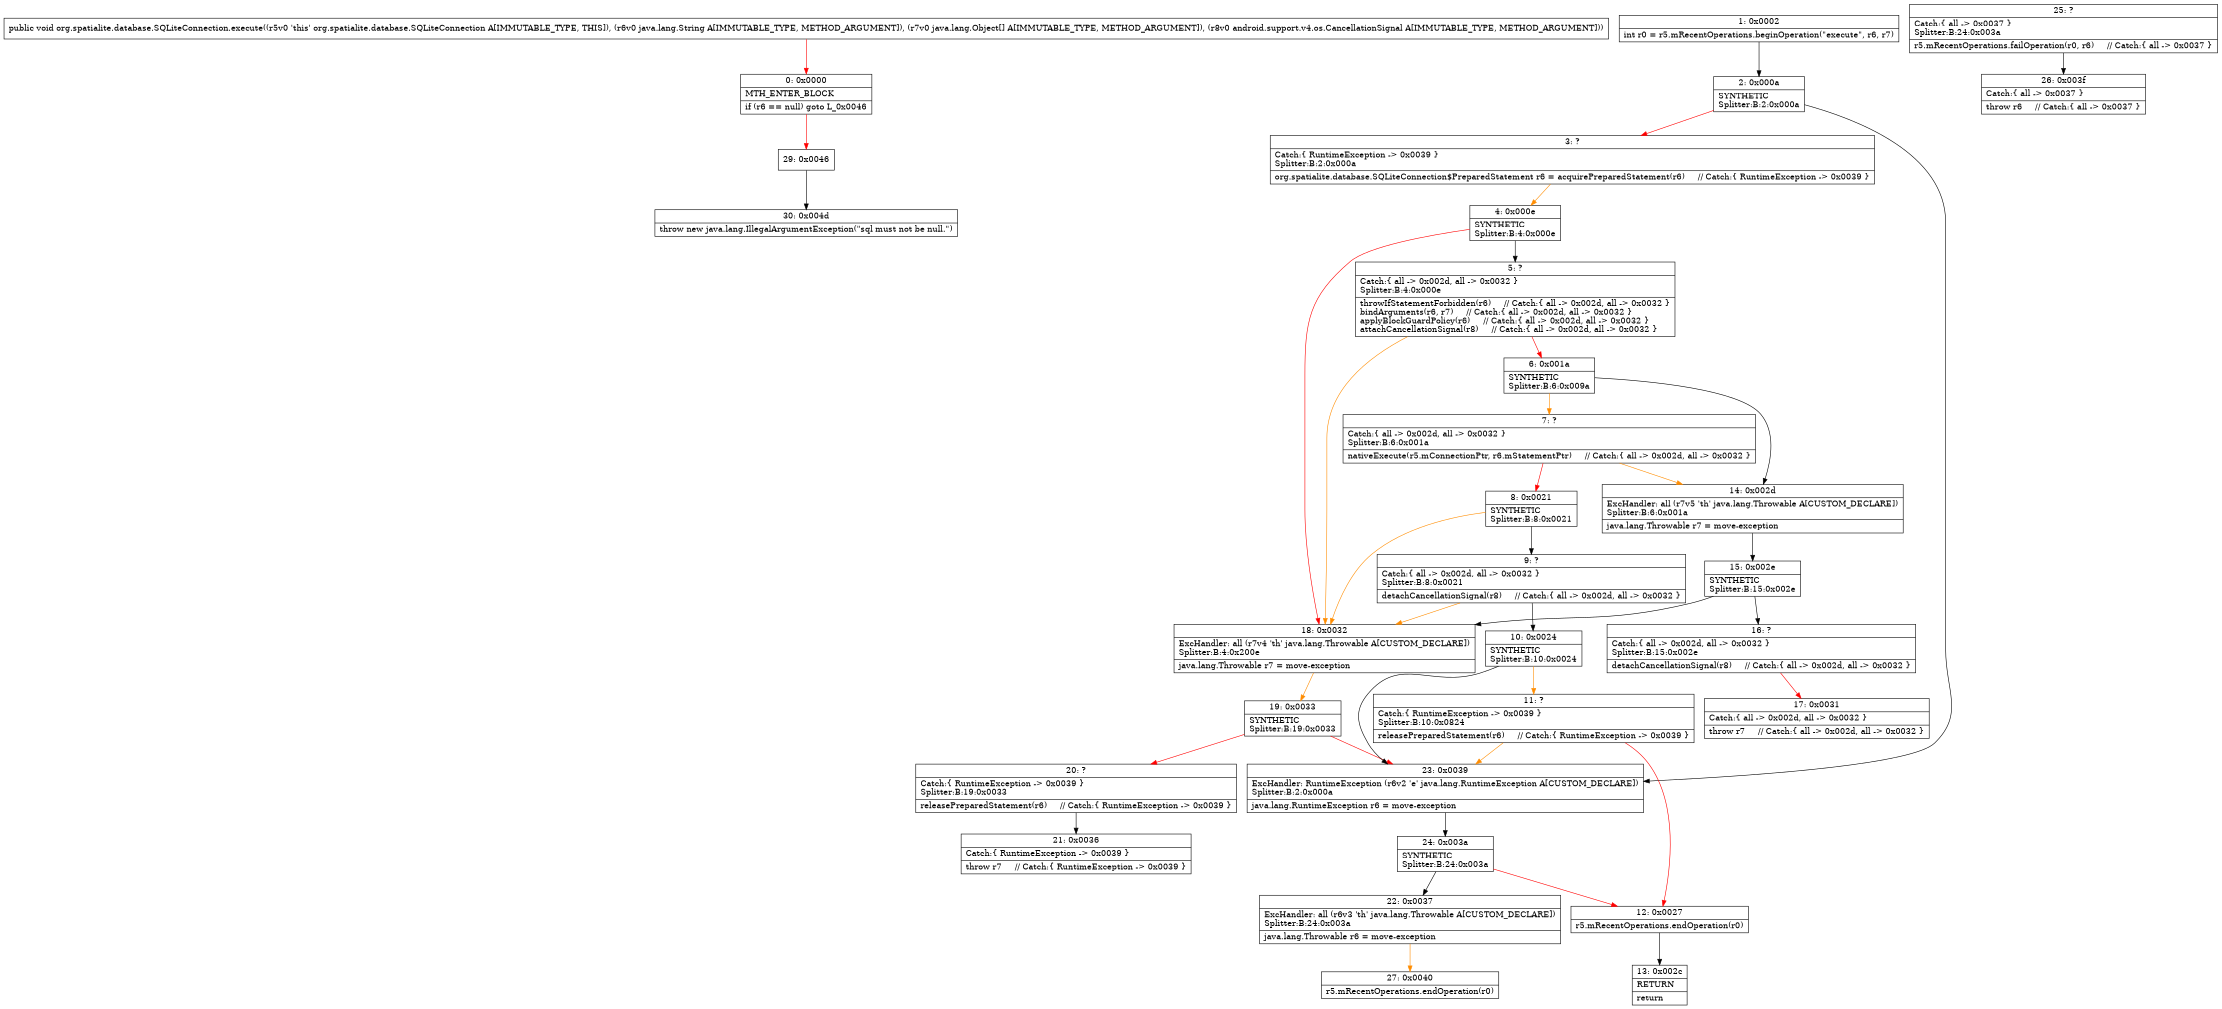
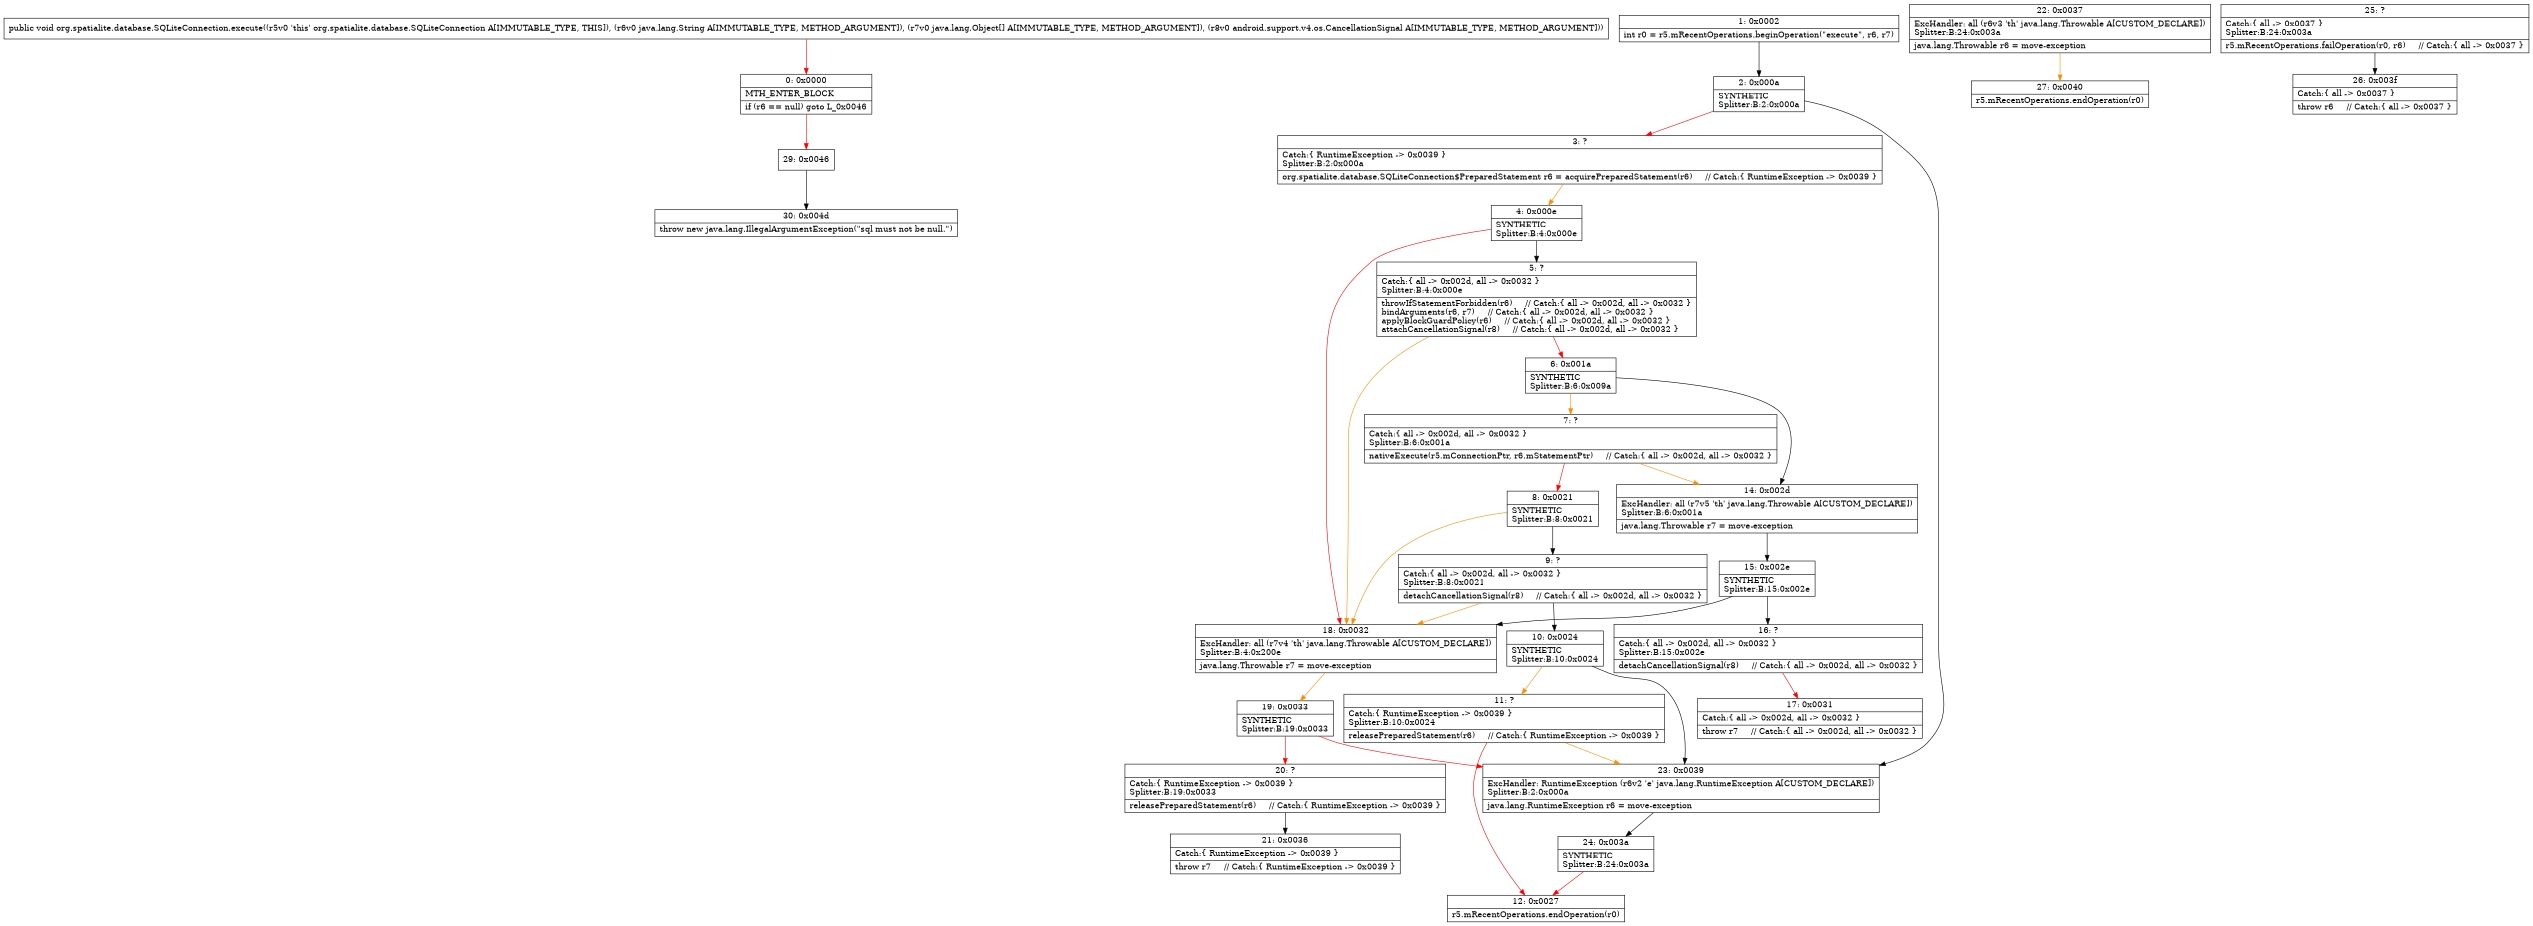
(1422, 723) -> (1392, 723)
(1431, 881) -> none
(1660, 985) -> none
